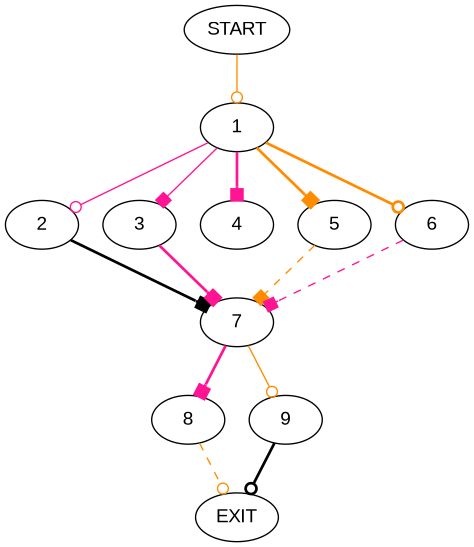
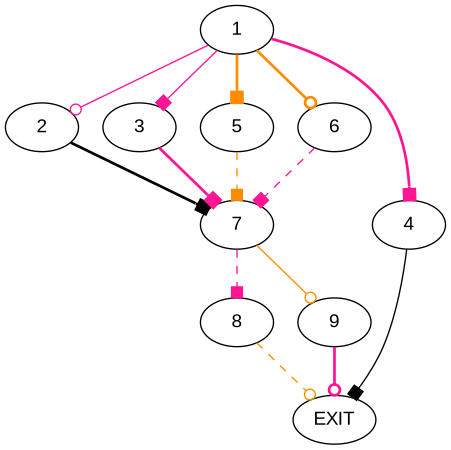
(237, 30) -> none
none -> (392, 321)
(216, 365) -> (237, 267)
(264, 463) -> (334, 366)
